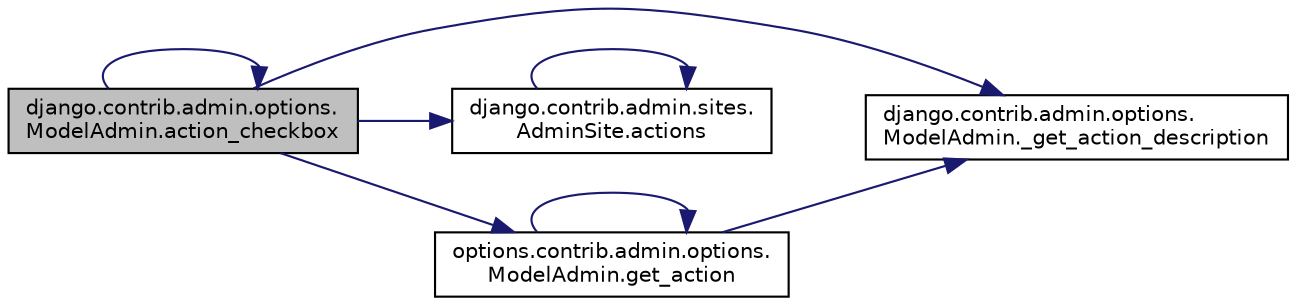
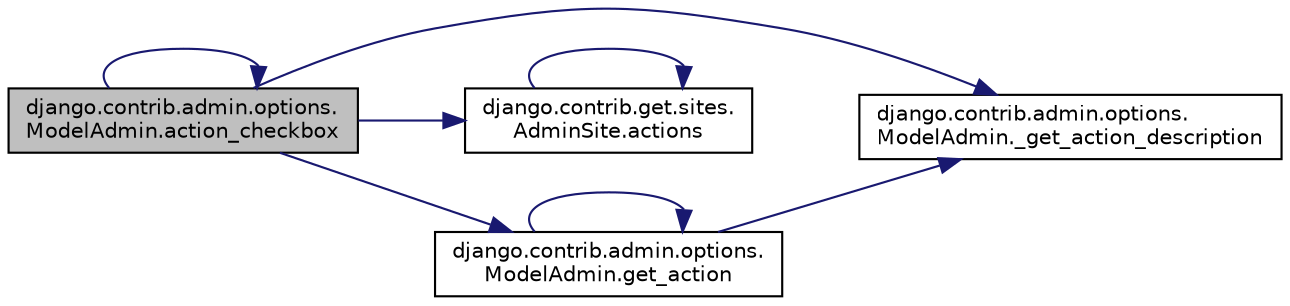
(612, 121) -> (609, 121)
(612, 265) -> (609, 264)
